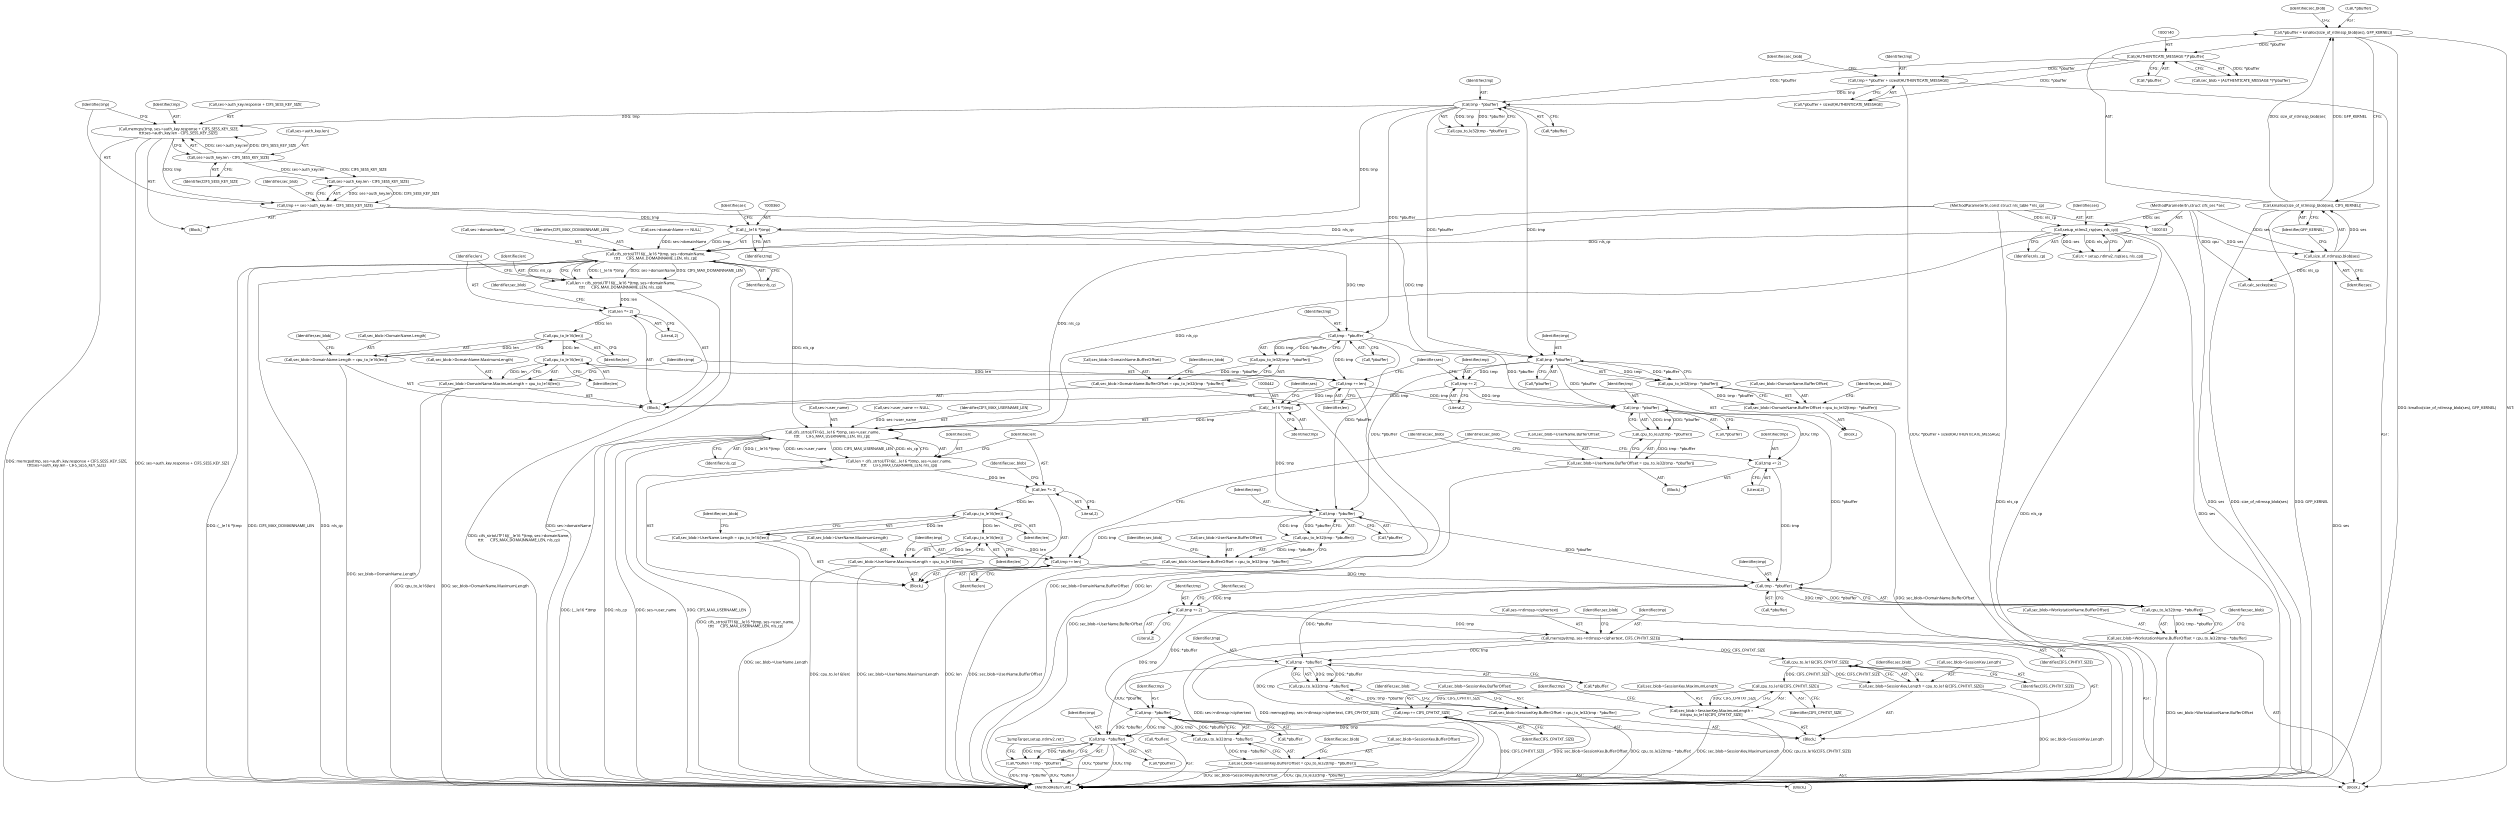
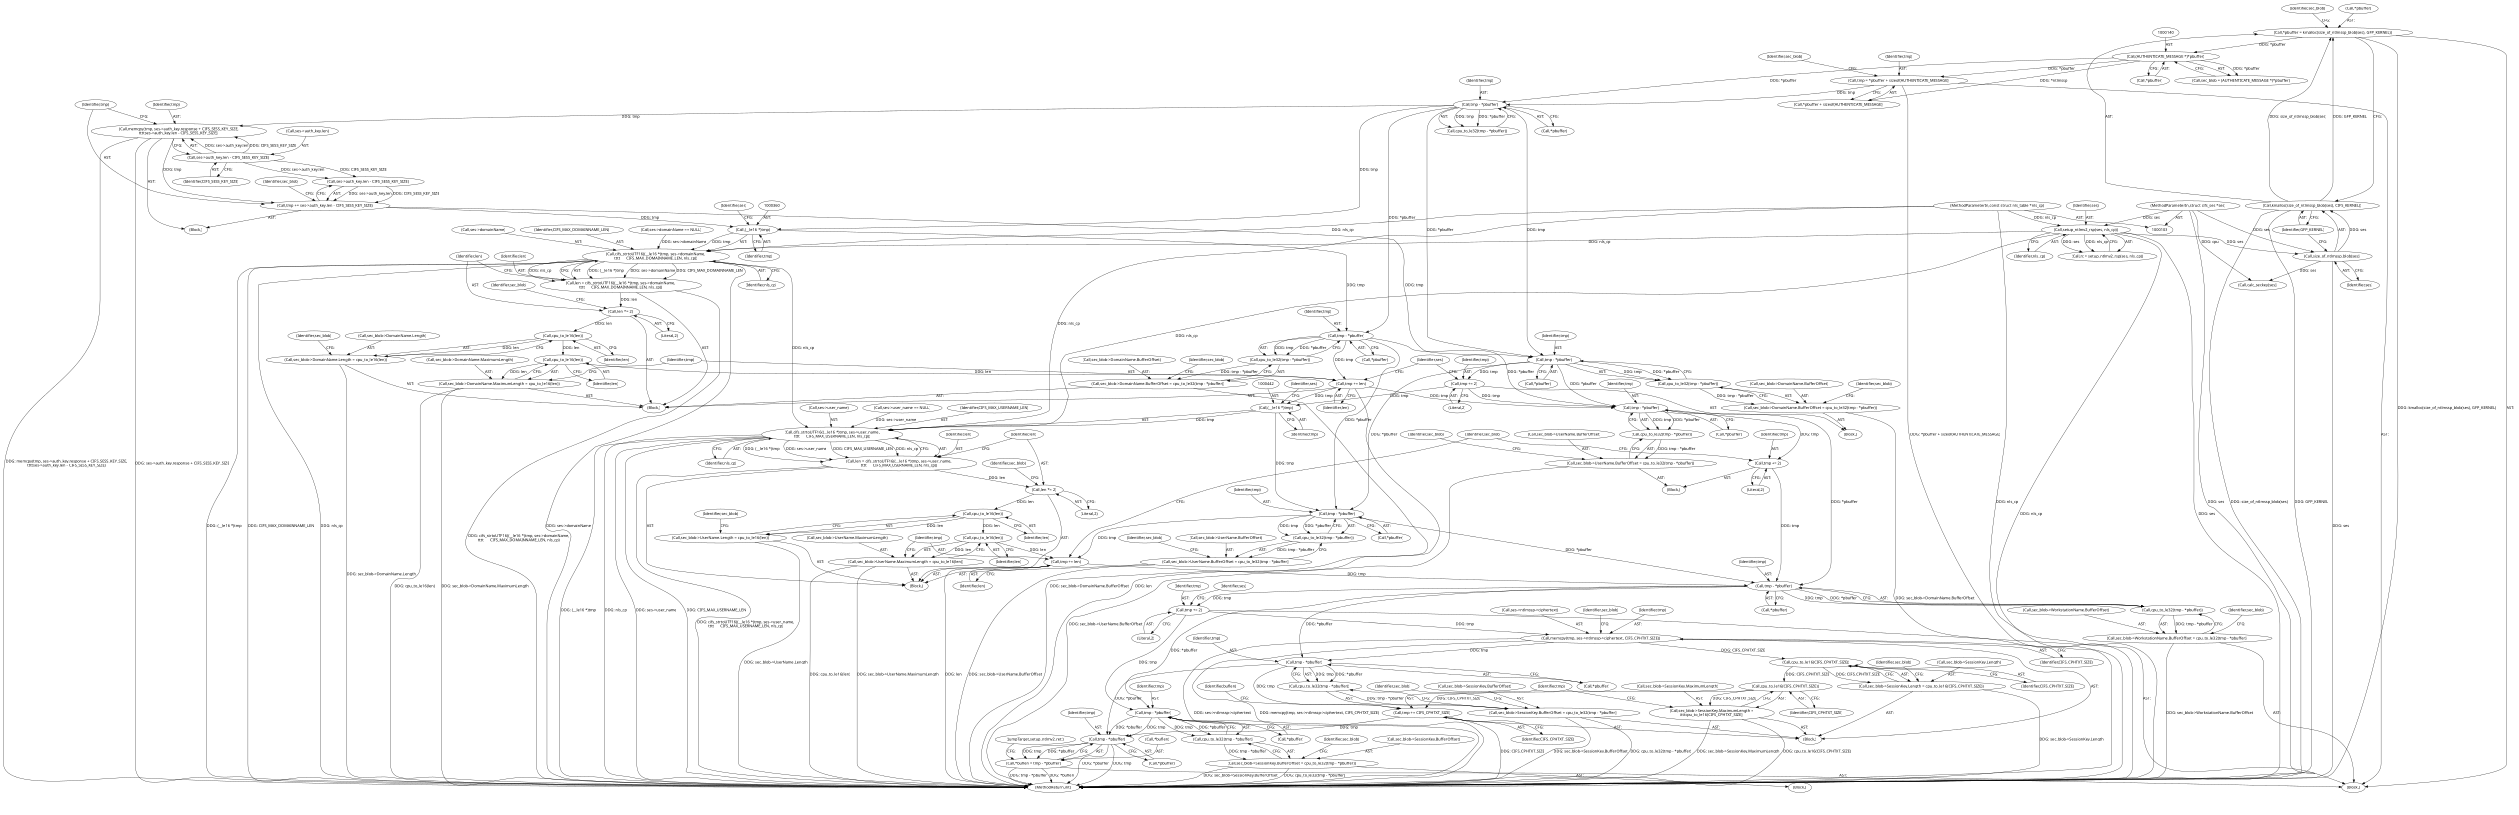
(2054, 81) -> (2054, 81)
(256, 105) -> none
(2308, 271) -> (2308, 271)
none -> (1221, 686)
(1152, 781) -> (1117, 758)
